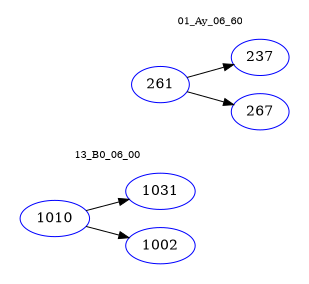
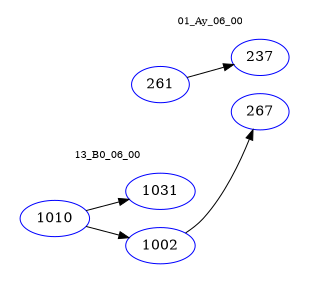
(210, 22) -> (210, 22)
(205, 97) -> (224, 191)
